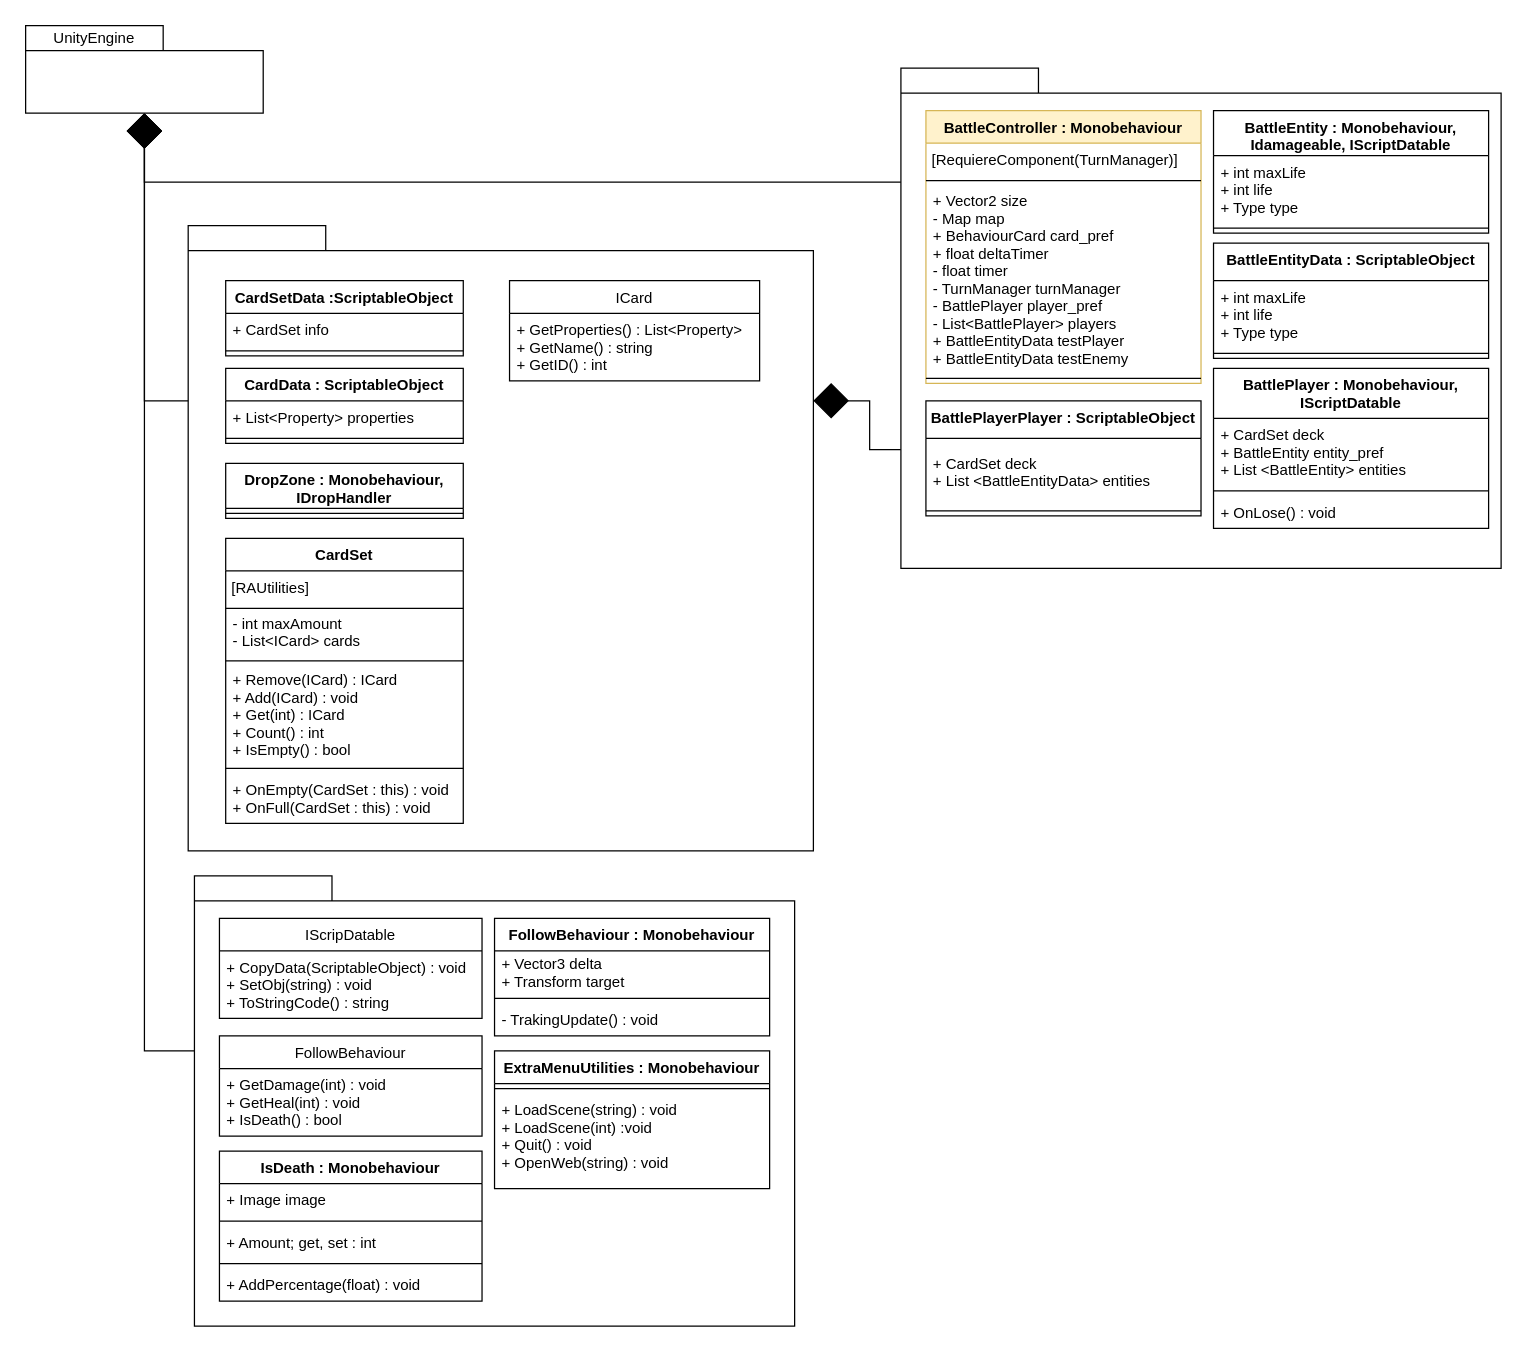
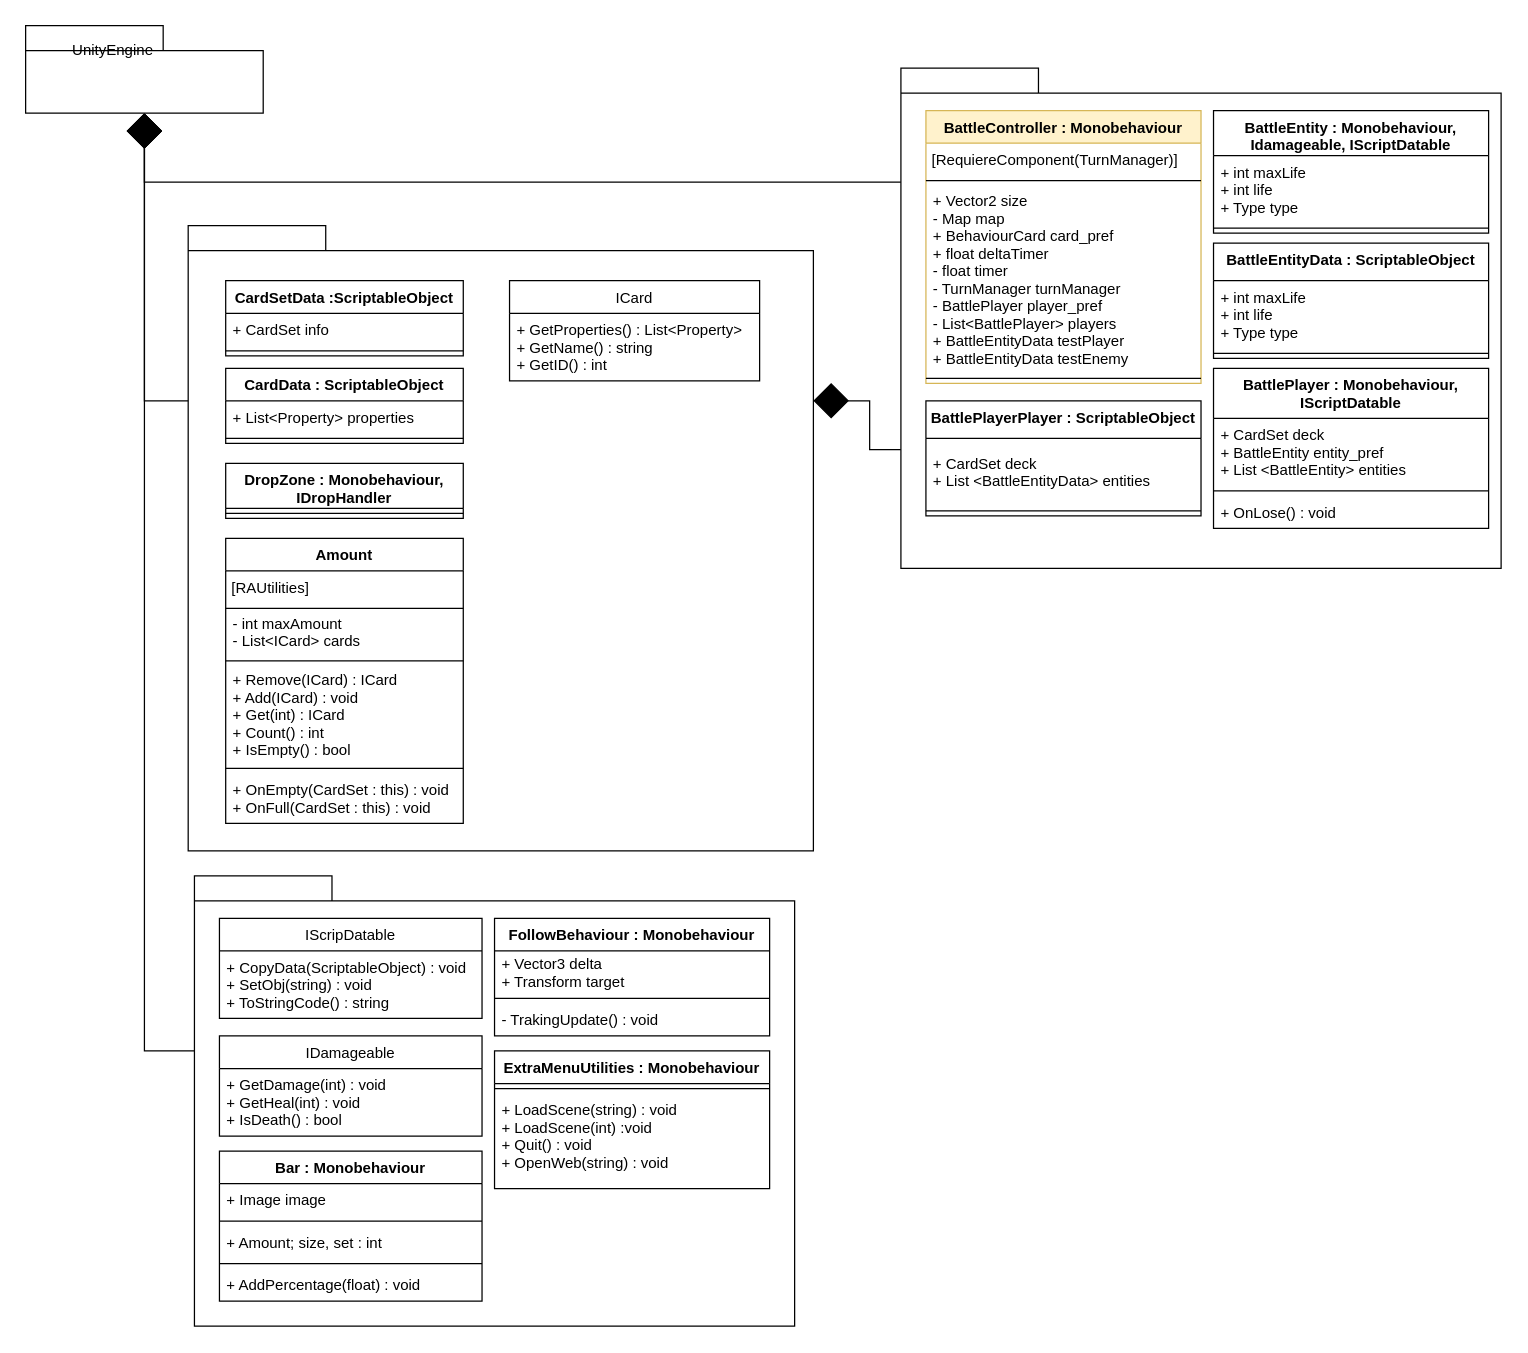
(94, 38) -> (113, 51)
(344, 555) -> (344, 555)
(350, 1053) -> (350, 1053)
(350, 1168) -> (350, 1168)
(310, 1243) -> (312, 1243)
